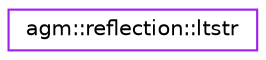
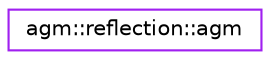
(133, 30) -> (135, 30)
